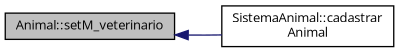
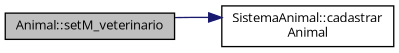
(205, 35) -> (192, 17)
